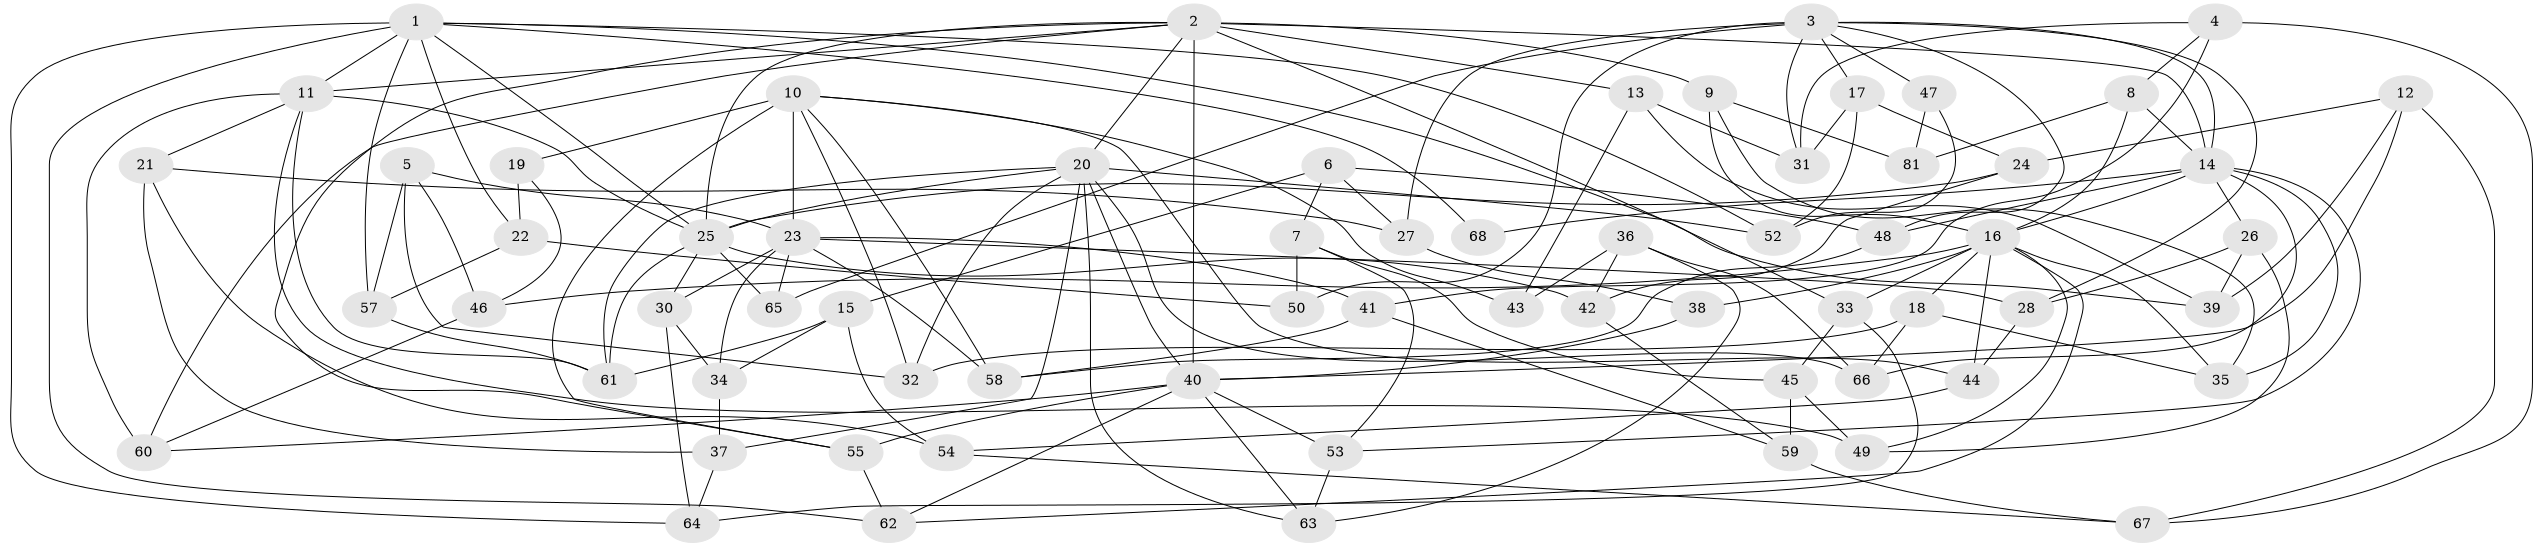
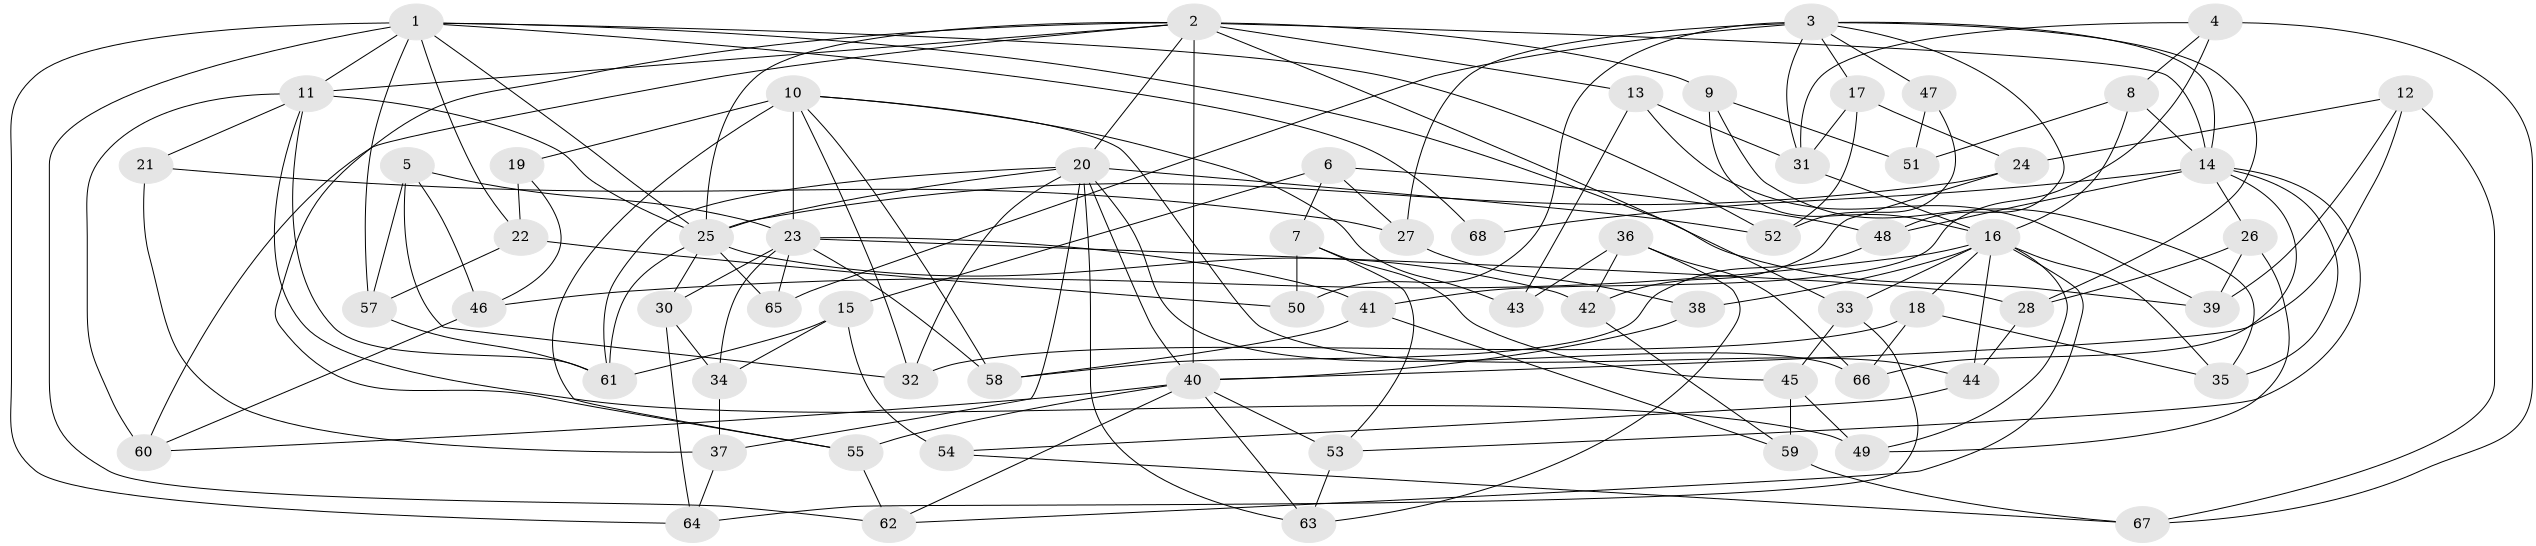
(1912, 166) -> (1912, 166)
(2102, 205) -> (1898, 201)
(493, 416) -> none
